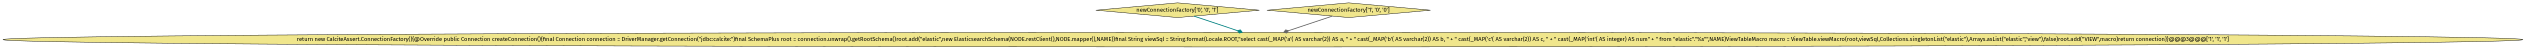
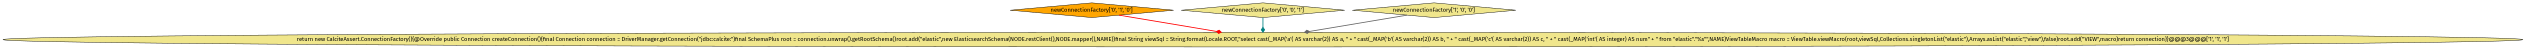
none -> (1092, 10)
